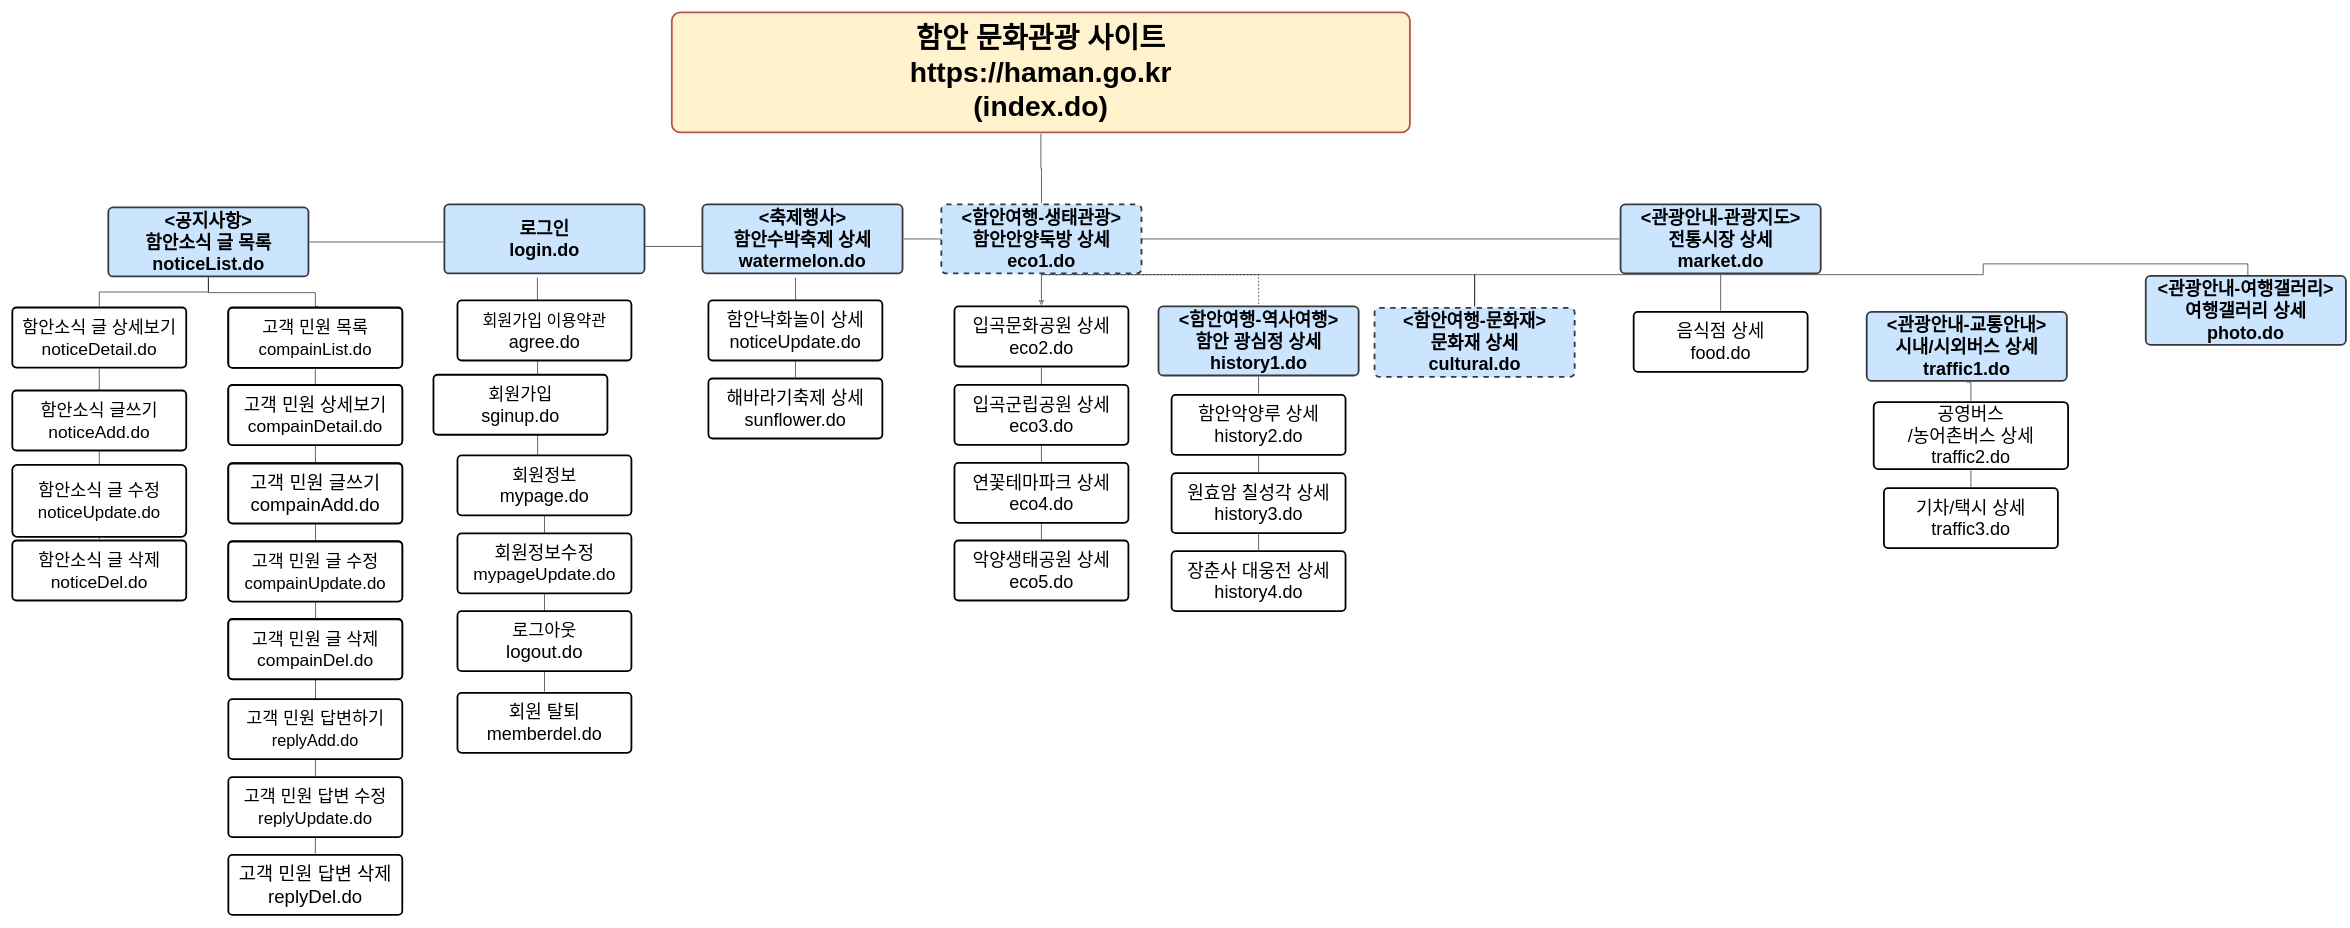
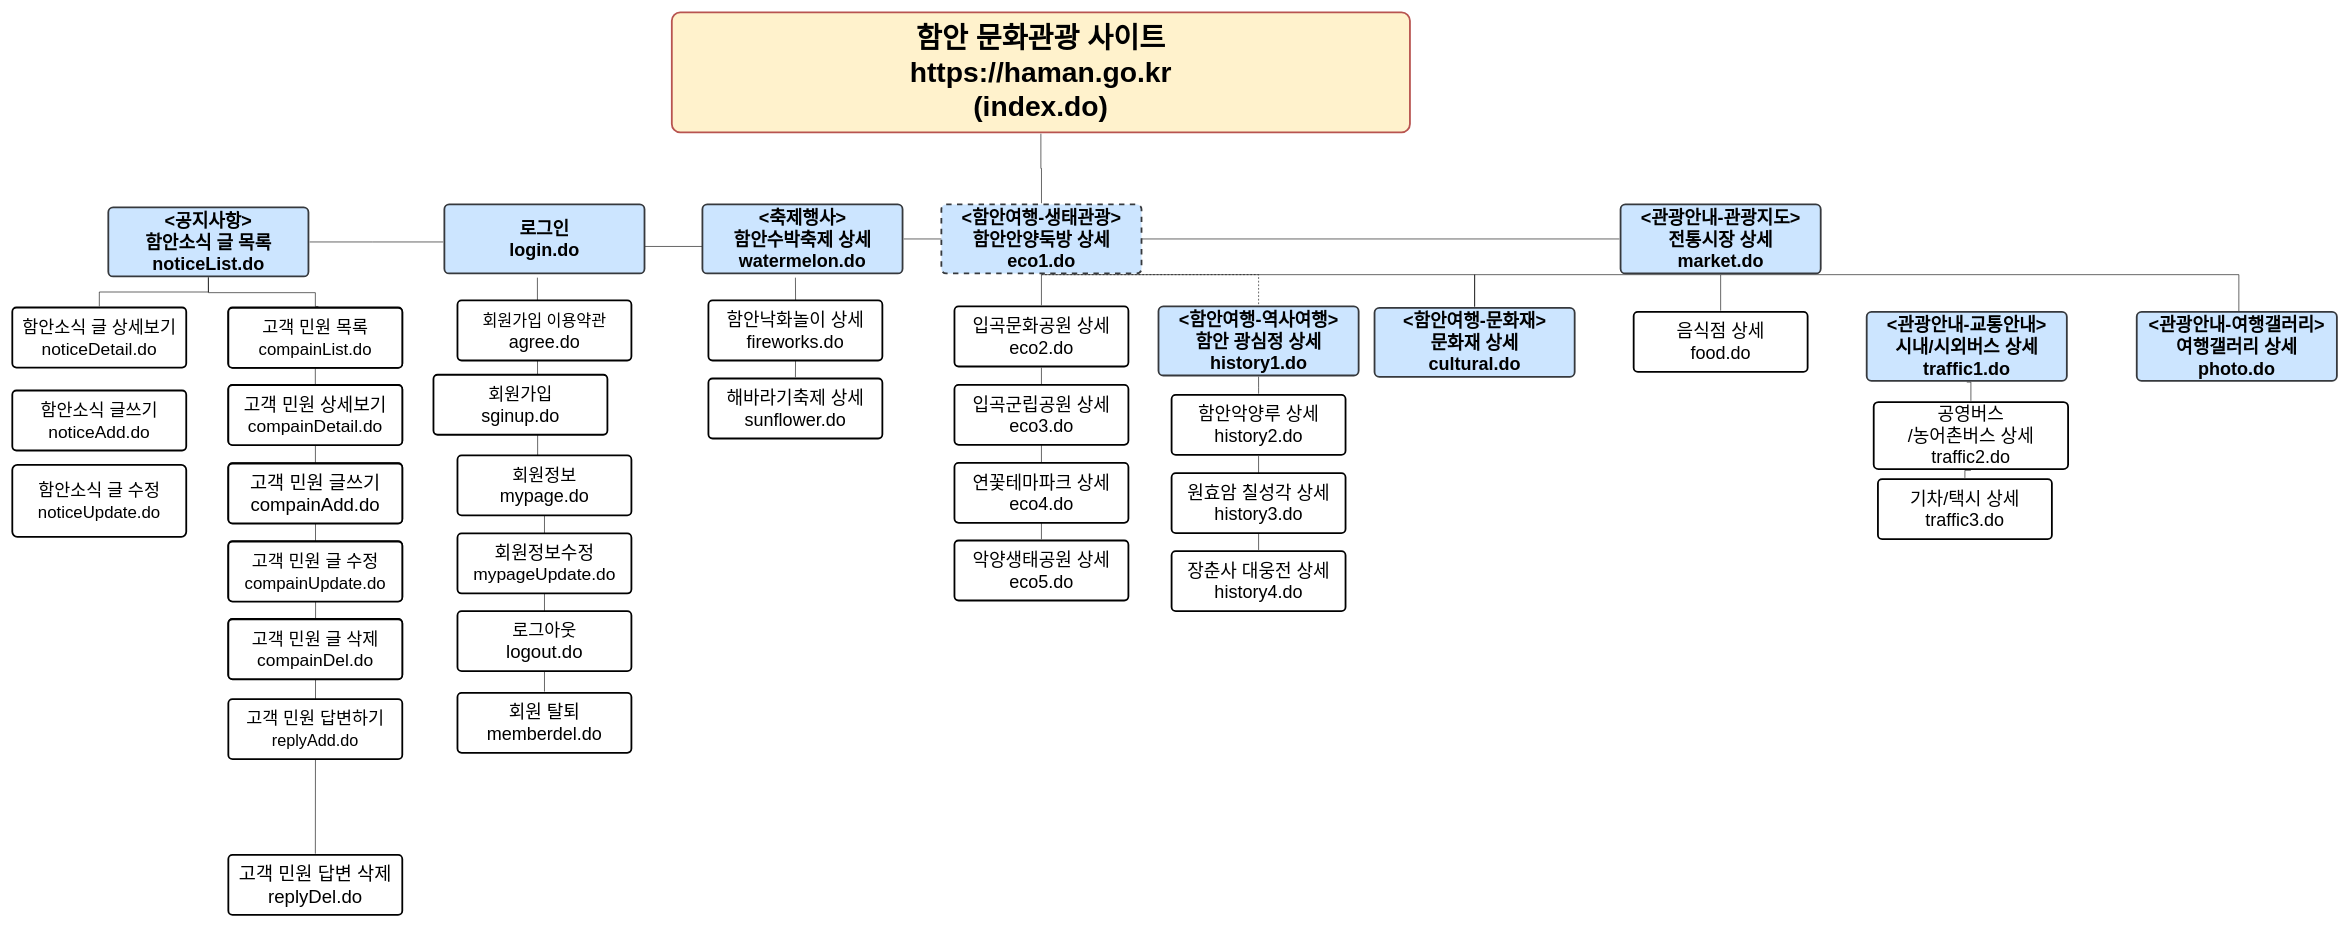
(1041, 299) -> (1041, 301)
(2245, 310) -> (2236, 346)
(795, 330) -> (795, 330)
(1474, 342) -> (1474, 342)
(1971, 518) -> (1965, 509)
(99, 538) -> none
(99, 570) -> none
(315, 807) -> none
